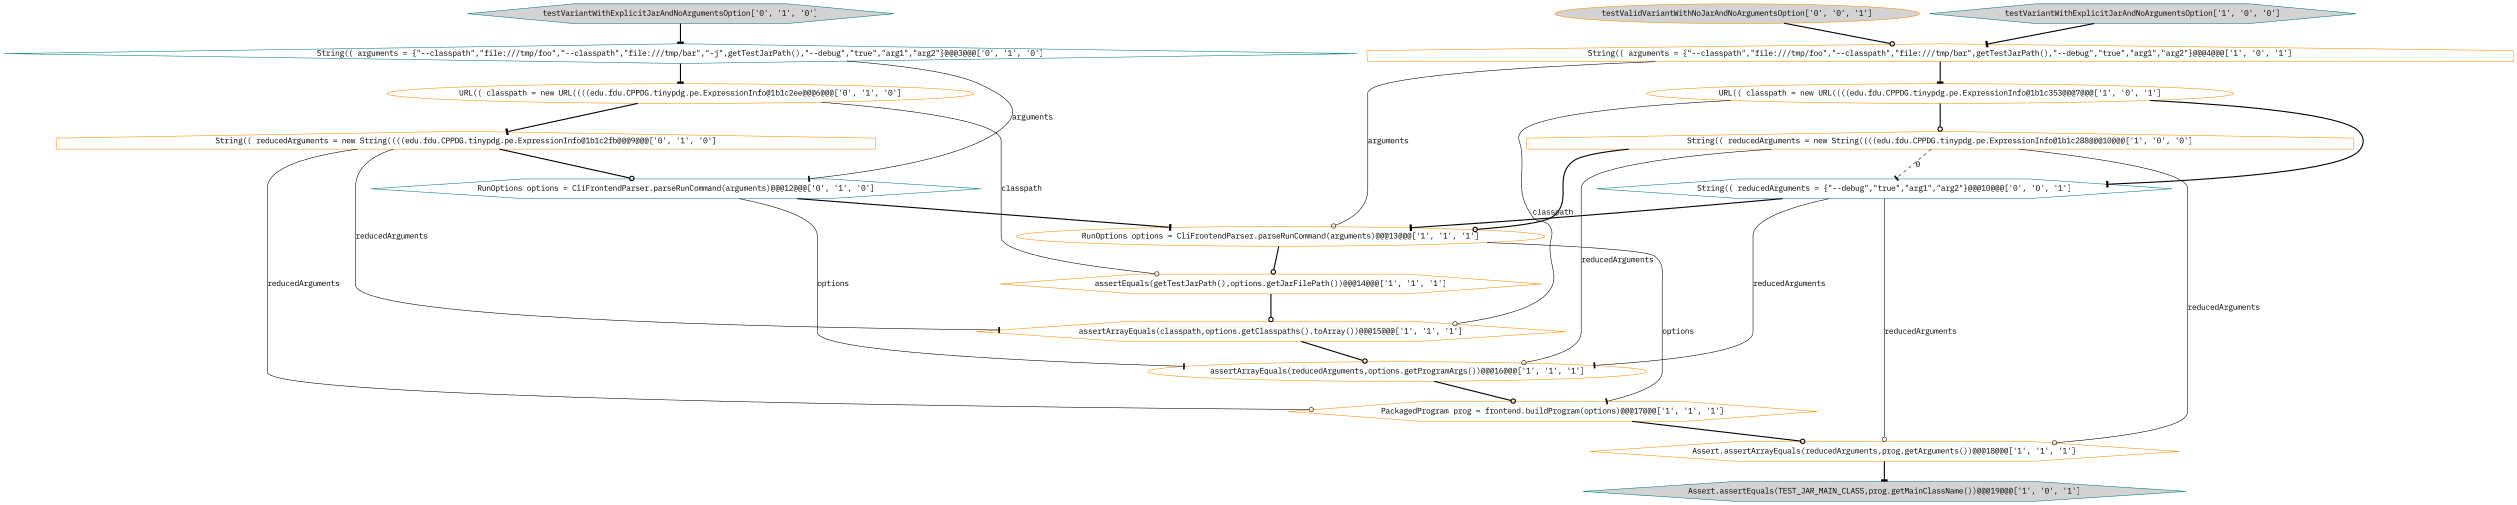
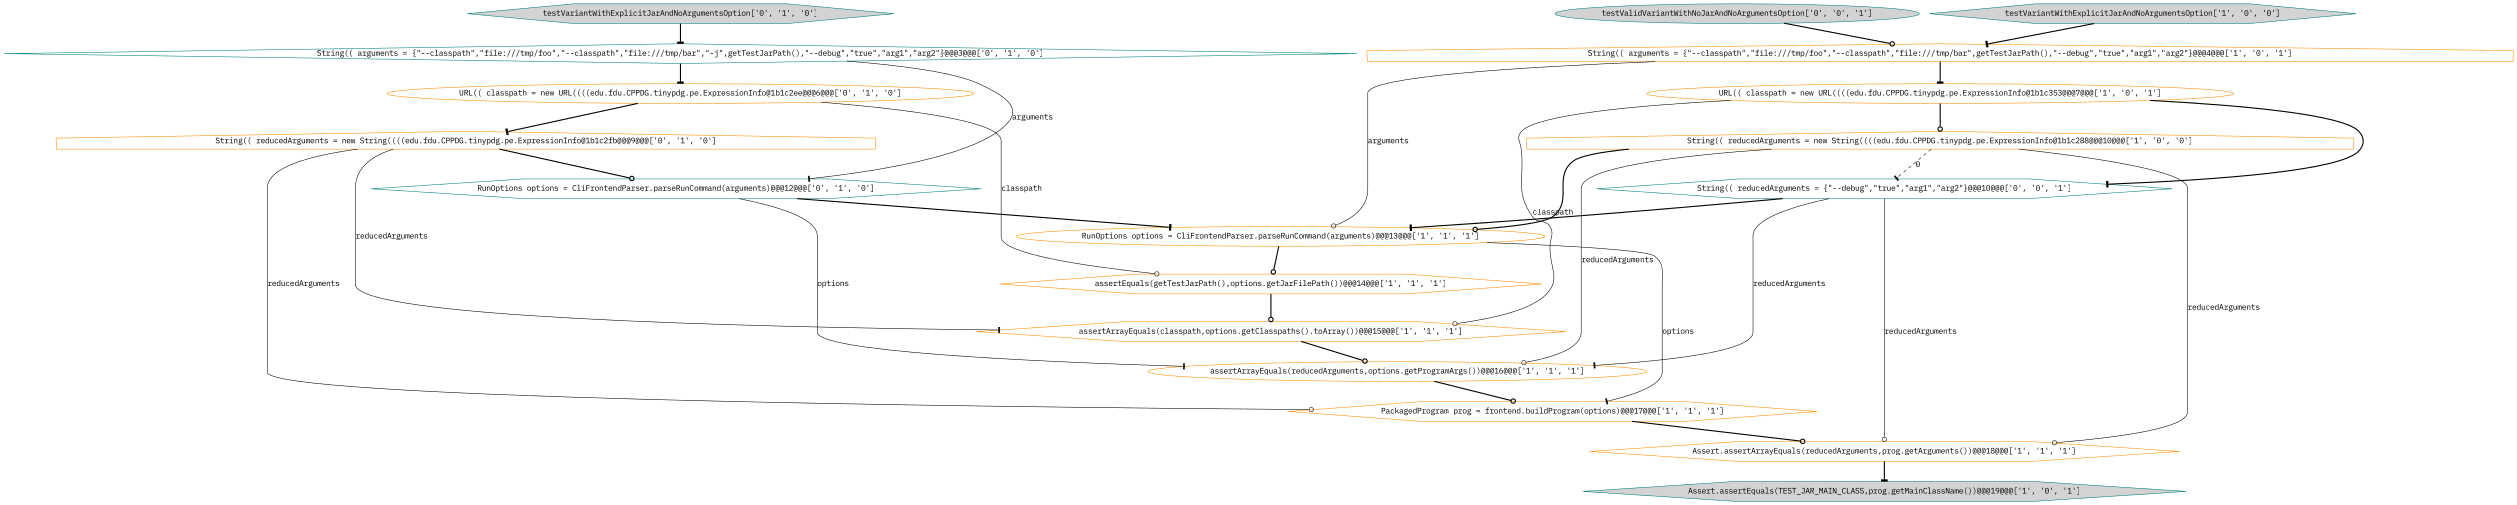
(1737, 14) -> (1737, 14)
